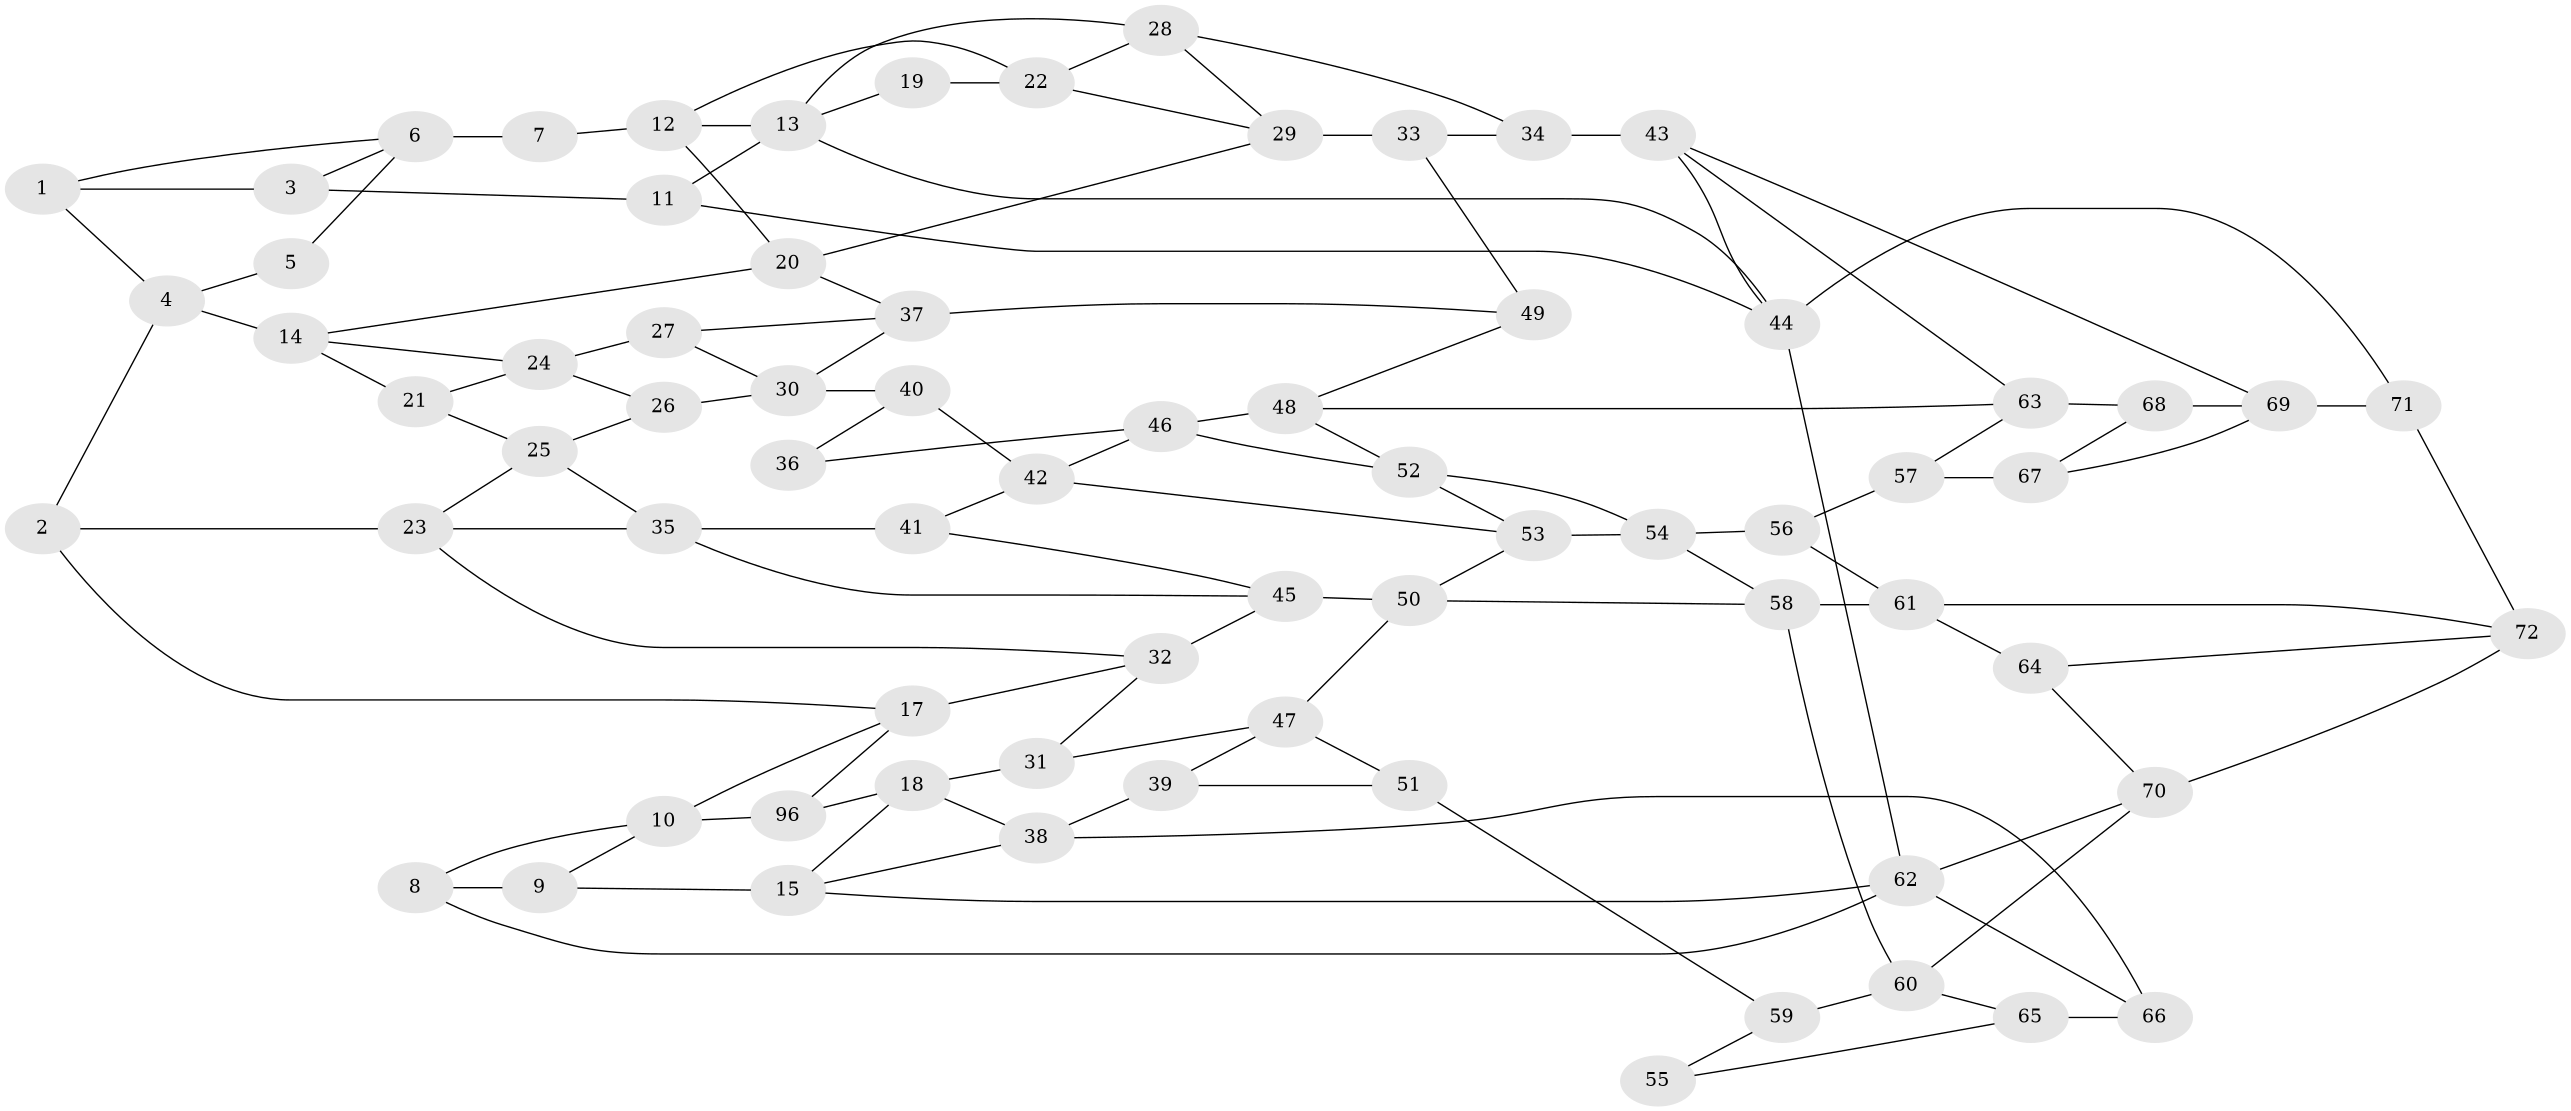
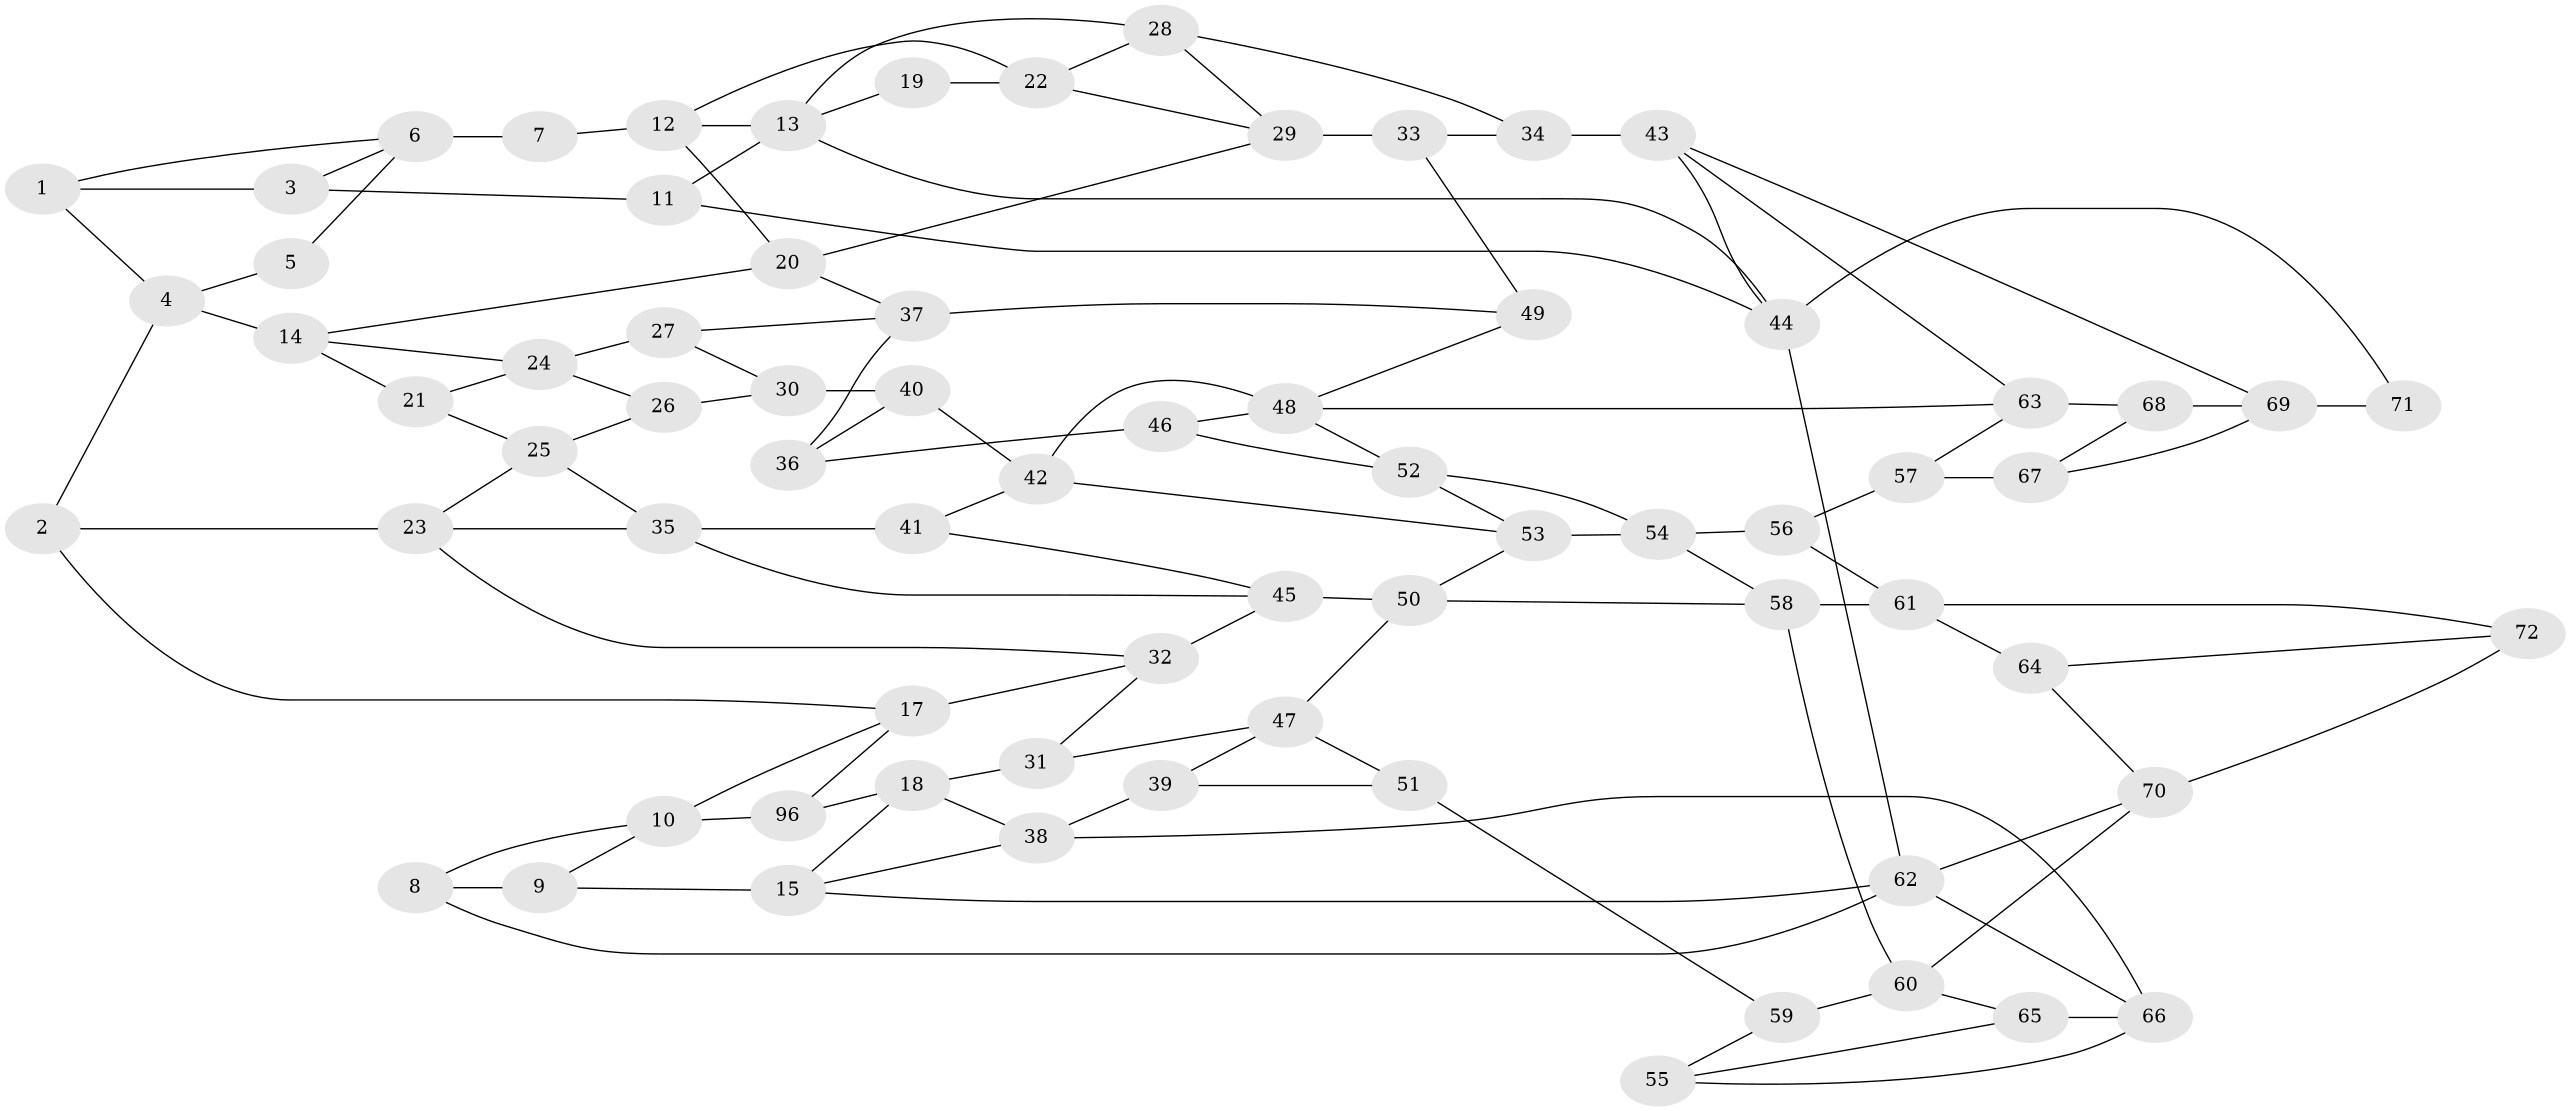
(850, 353) -> (845, 399)
(1099, 453) -> (1140, 384)
(2466, 520) -> none
none -> (1913, 1078)
